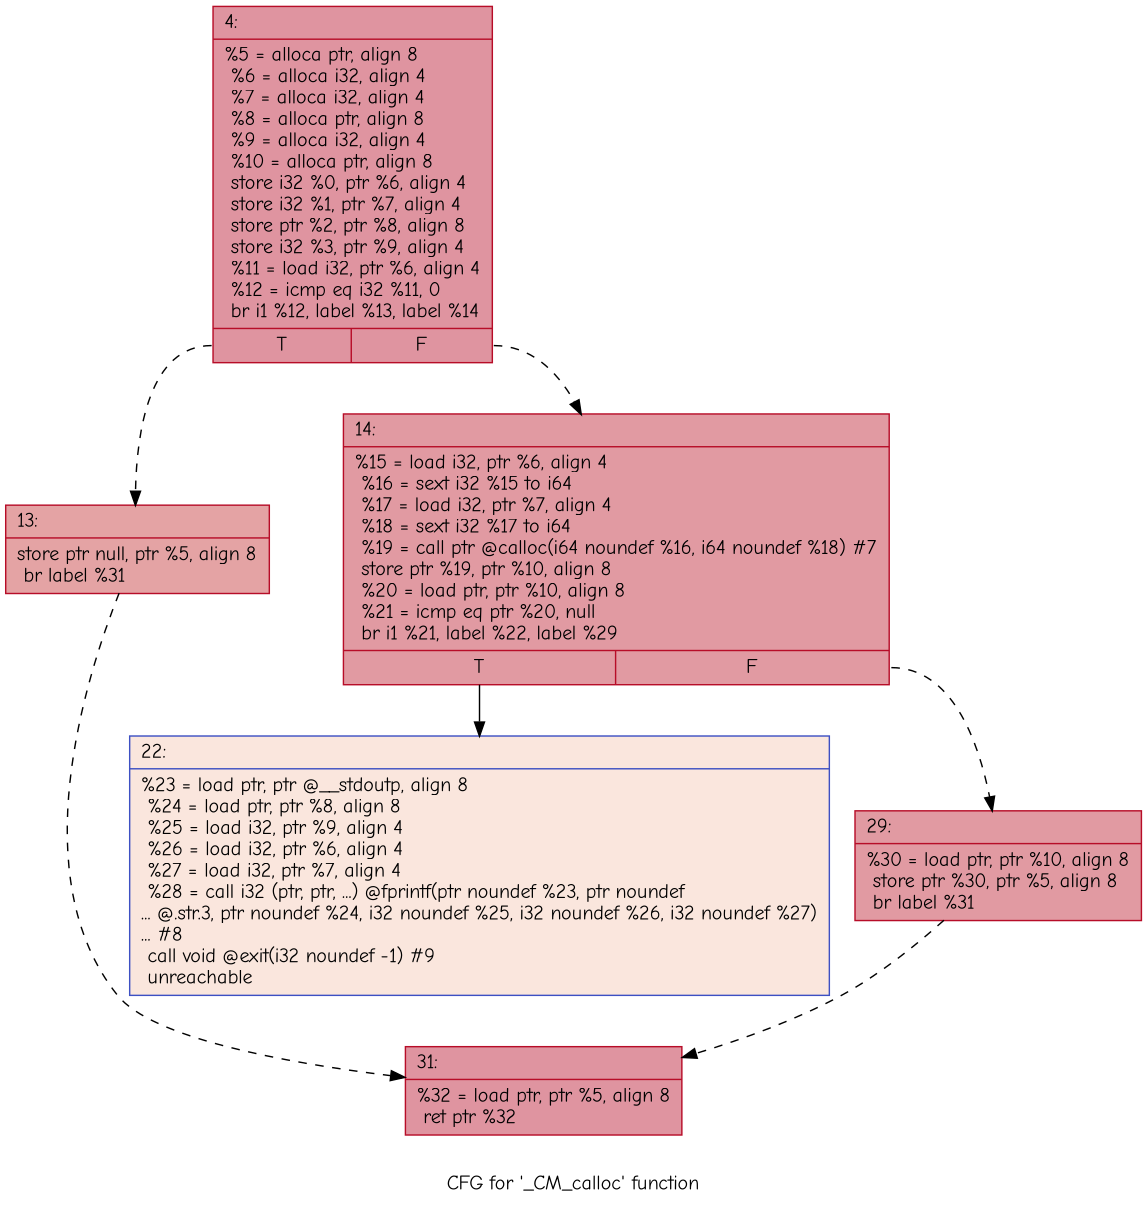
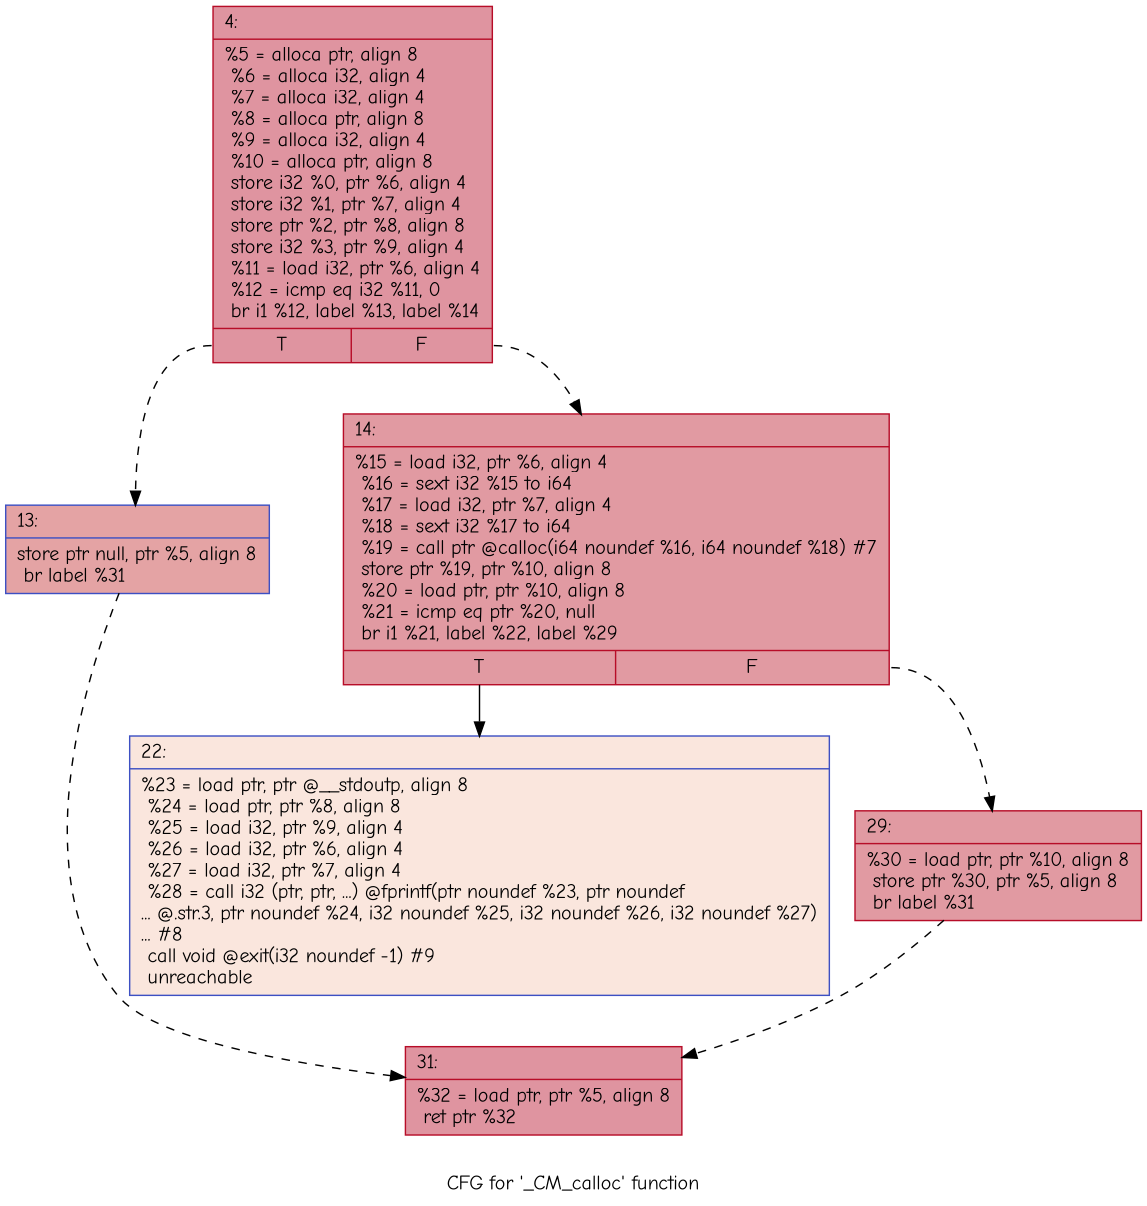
(138, 549) -> (138, 549)
